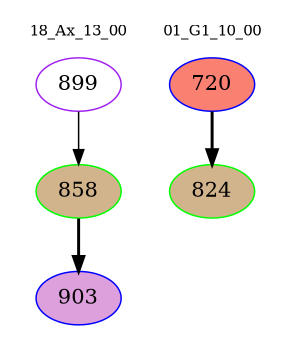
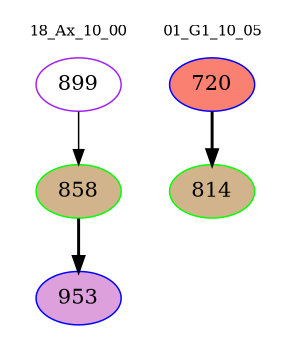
(79, 32) -> (79, 32)
(213, 32) -> (213, 32)
(212, 191) -> (212, 191)
(79, 298) -> (79, 298)
